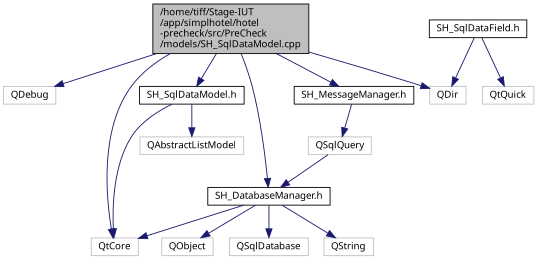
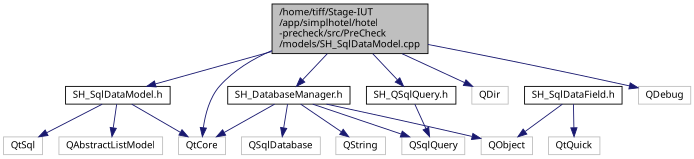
(465, 58) -> (544, 118)
(354, 95) -> (411, 95)
none -> (23, 146)
(308, 168) -> (357, 119)
